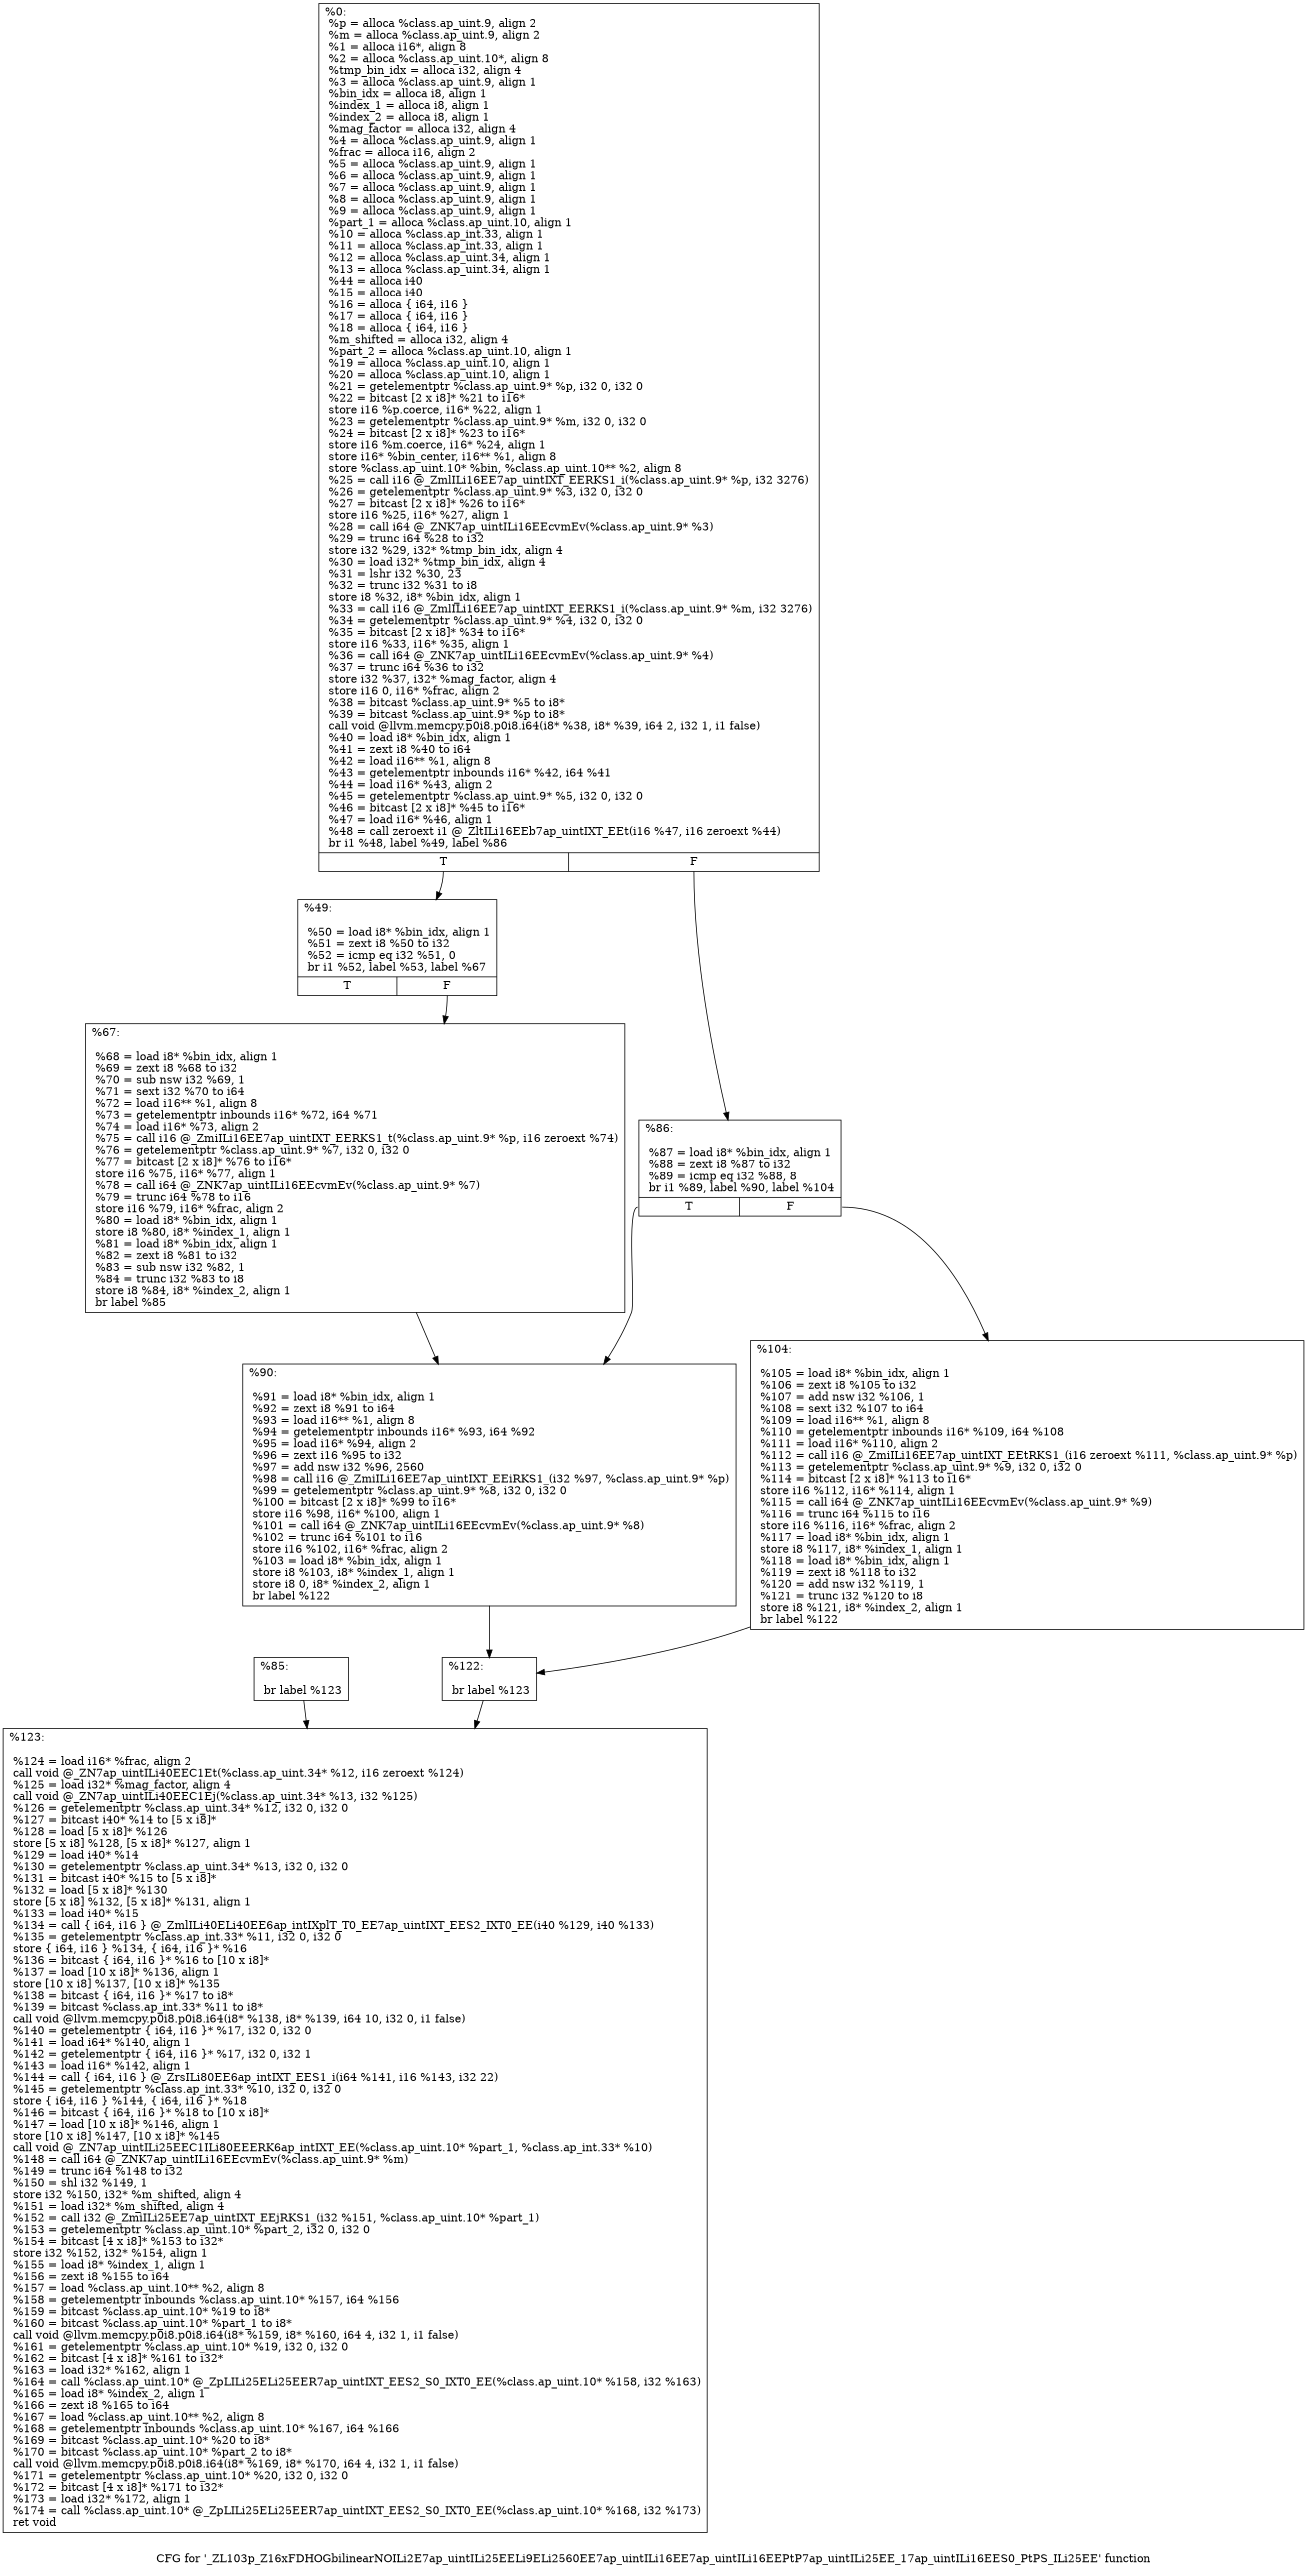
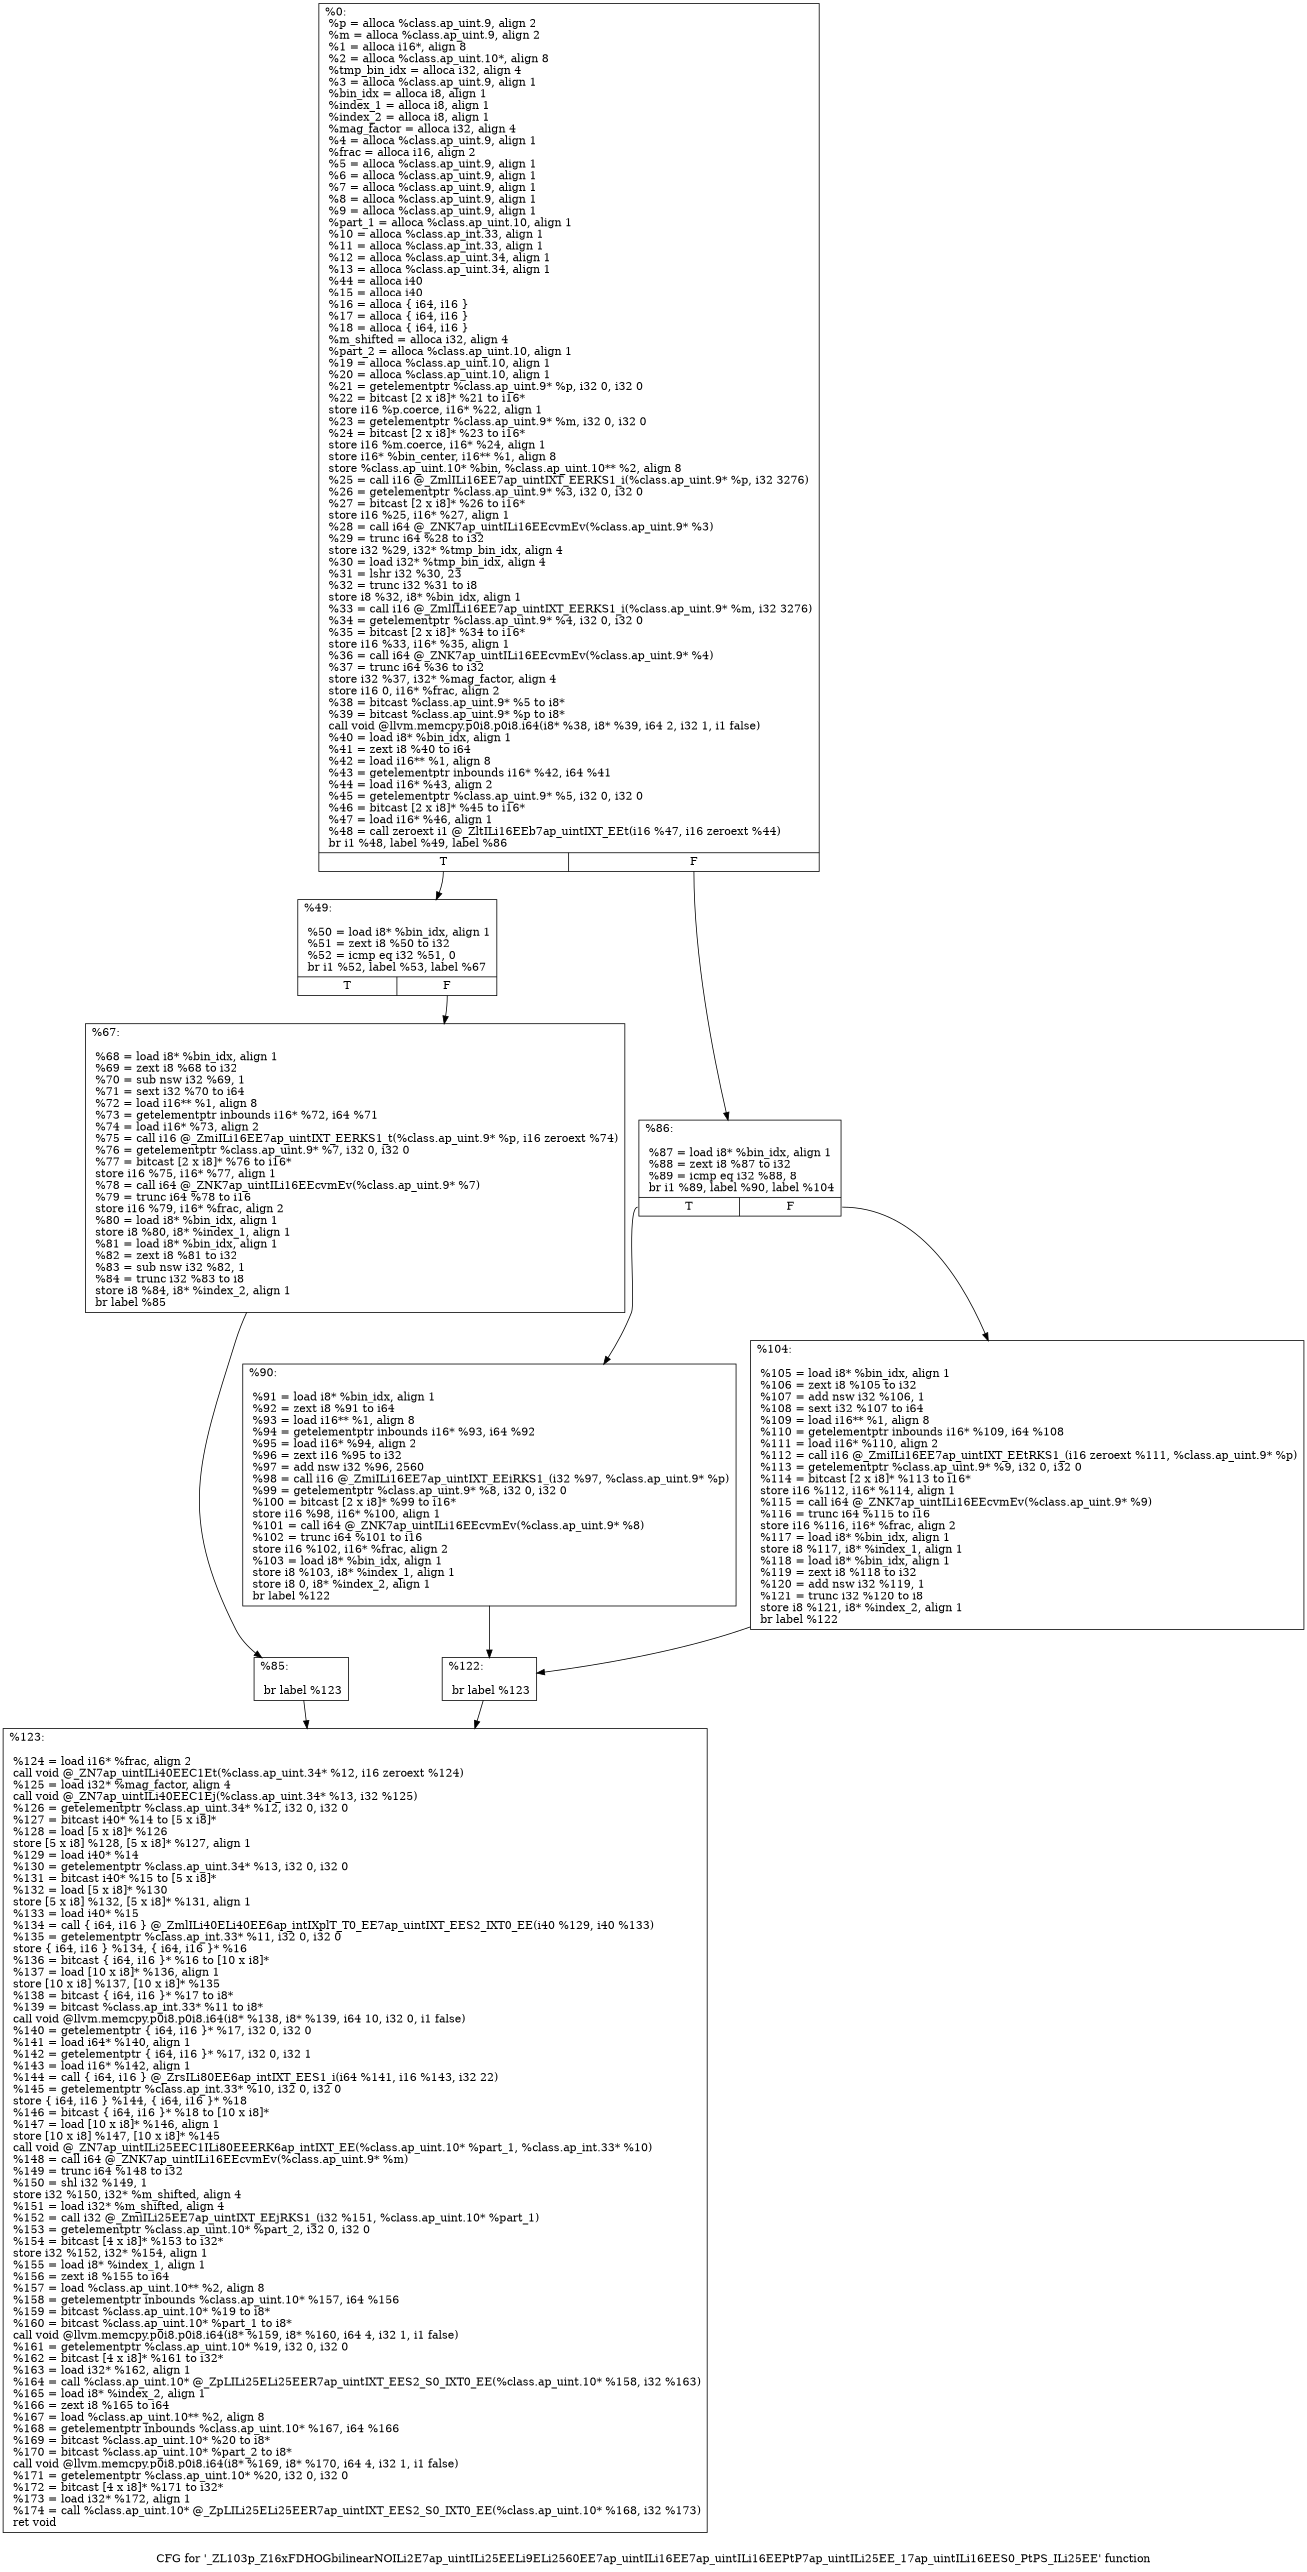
(426, 1335) -> (200, 1486)
